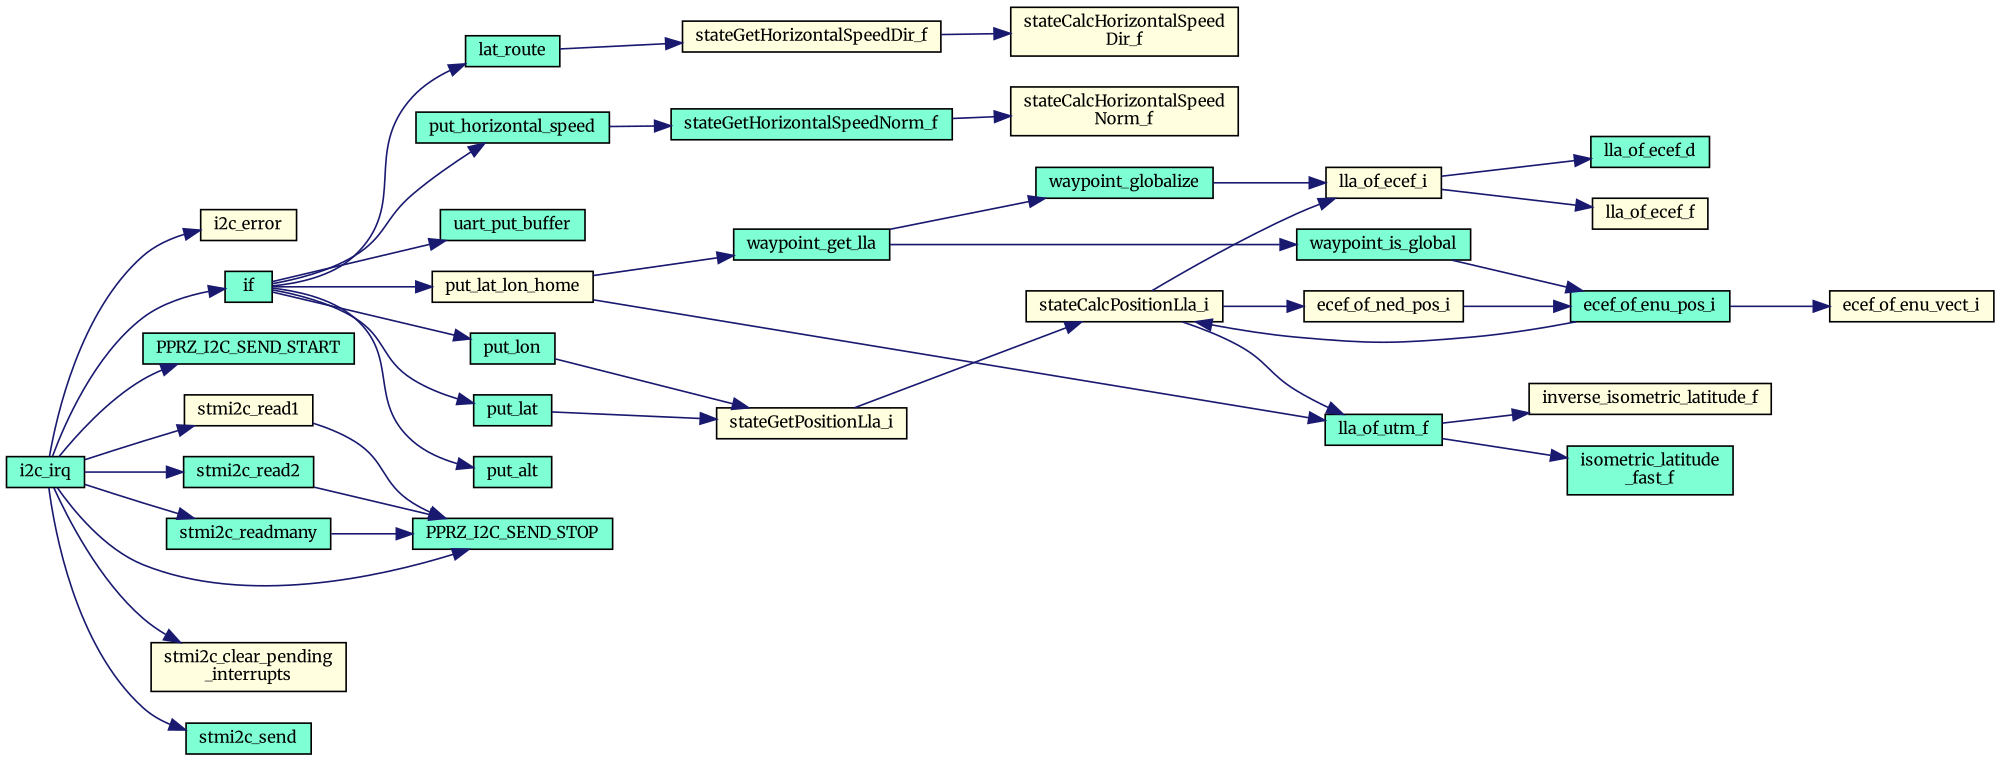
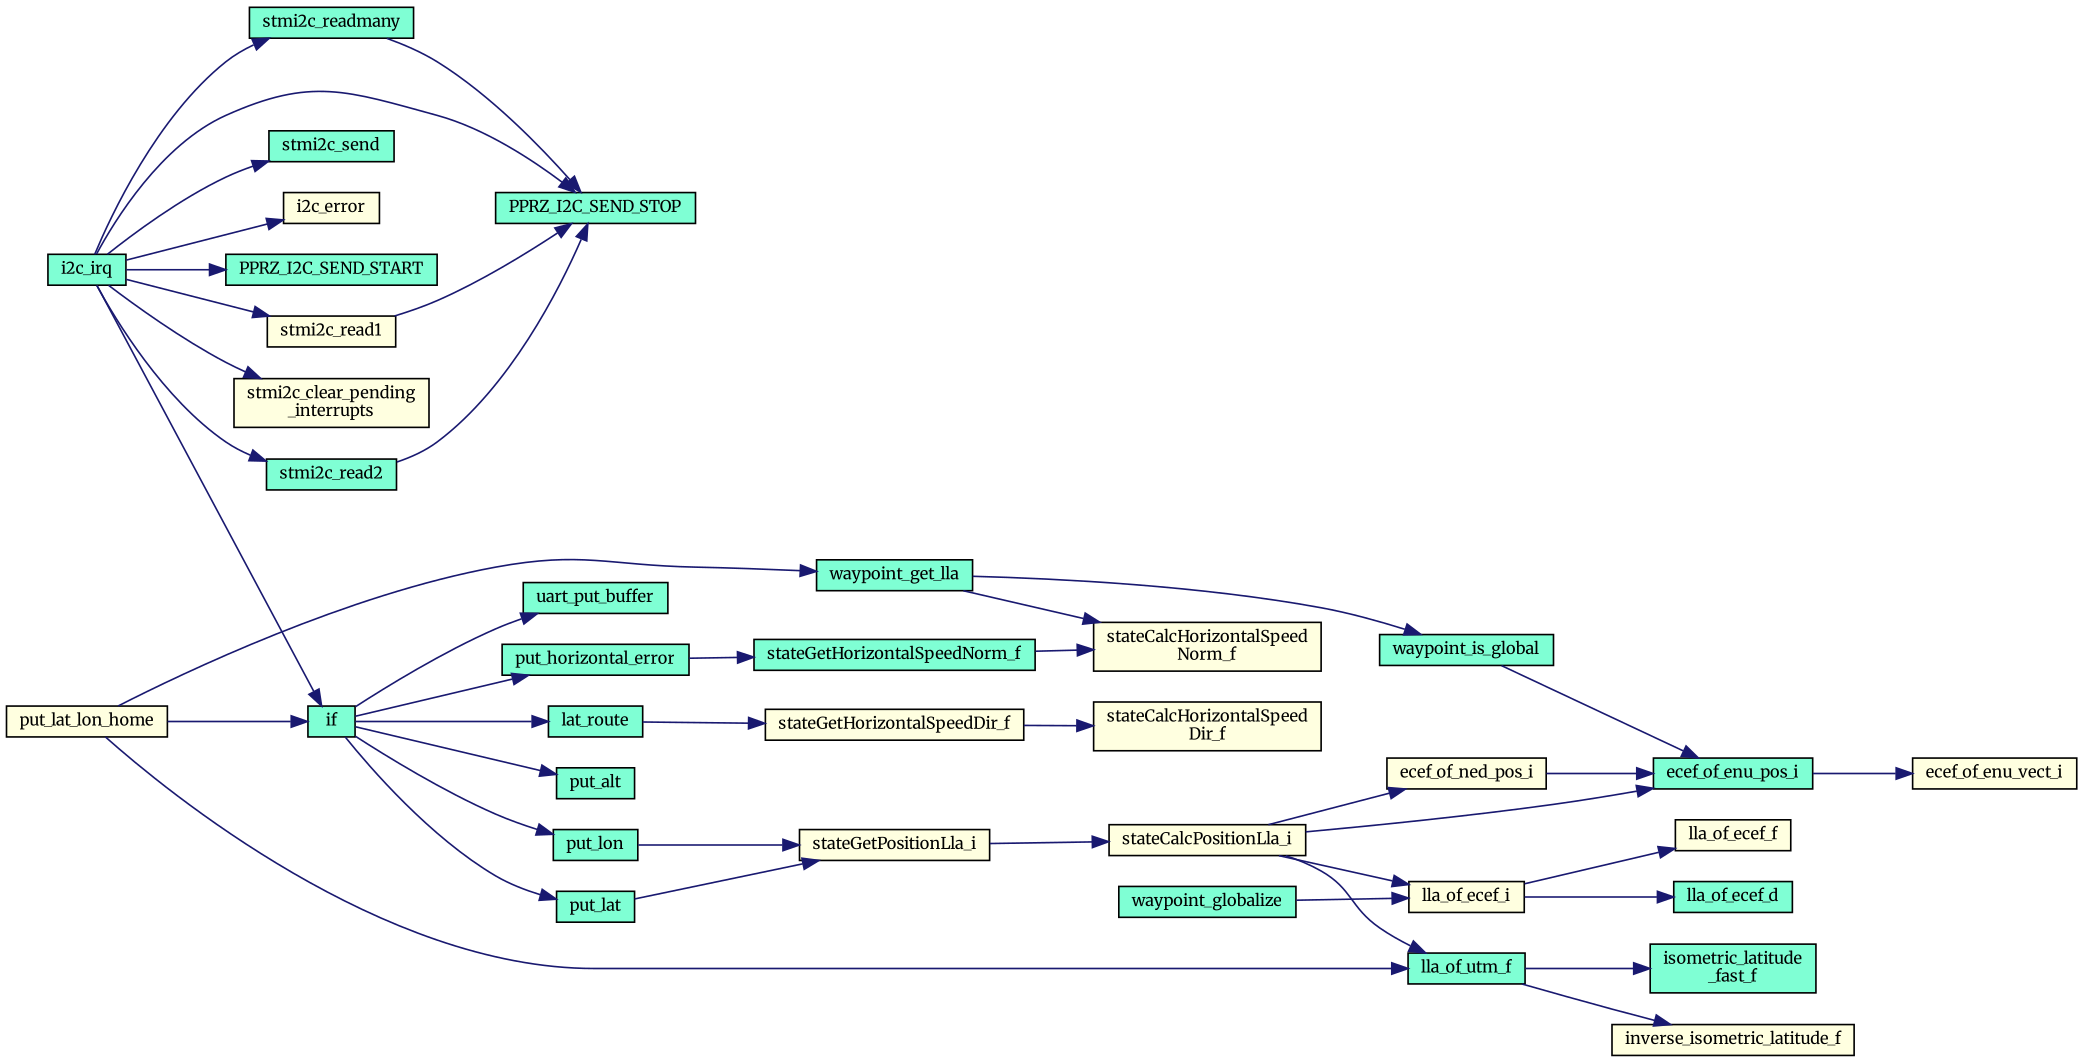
(513, 128) -> (596, 660)
(959, 215) -> (1024, 605)
(344, 287) -> (229, 722)
(1394, 342) -> (1472, 815)
